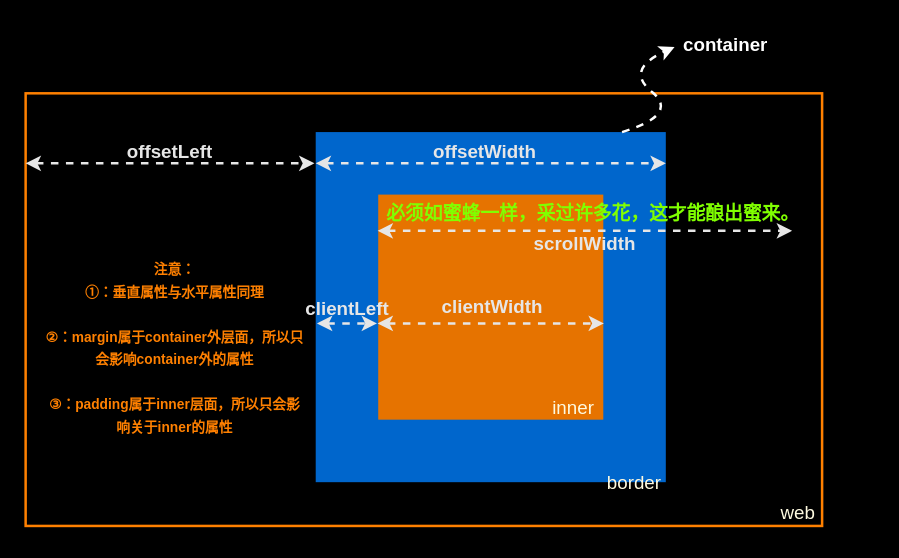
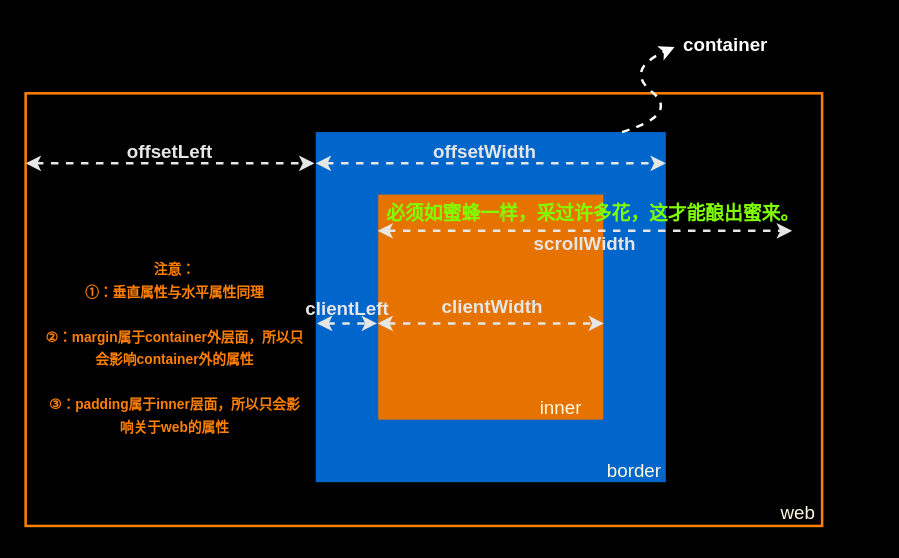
(175, 346) -> (175, 346)
(559, 407) -> (547, 407)
(634, 482) -> (634, 469)
